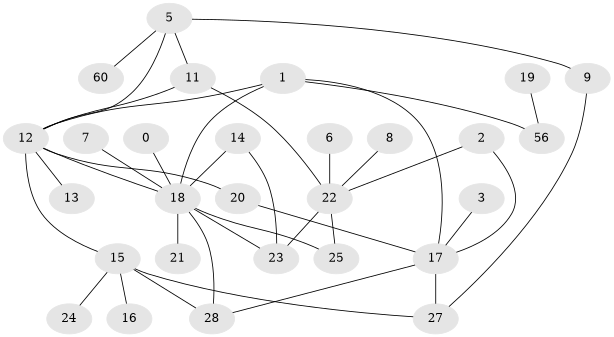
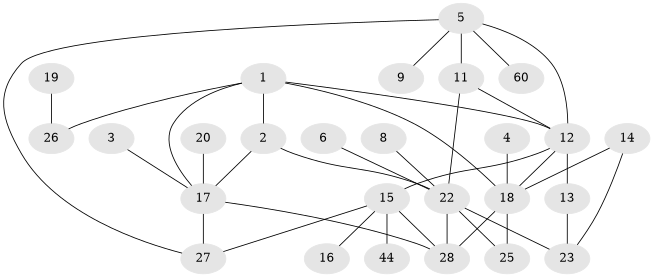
none -> (263, 109)
(86, 139) -> none
(146, 139) -> (507, 139)
(542, 139) -> (51, 139)
(118, 167) -> none
(537, 211) -> (83, 44)
(227, 229) -> (567, 229)
none -> (447, 229)
(178, 259) -> none
(69, 319) -> (387, 259)
